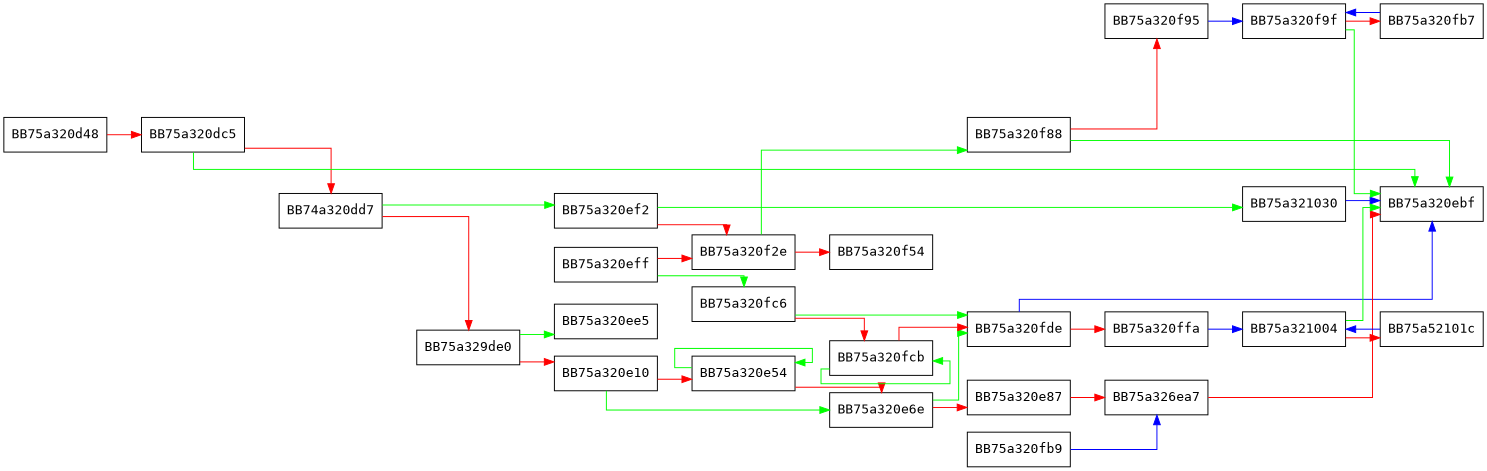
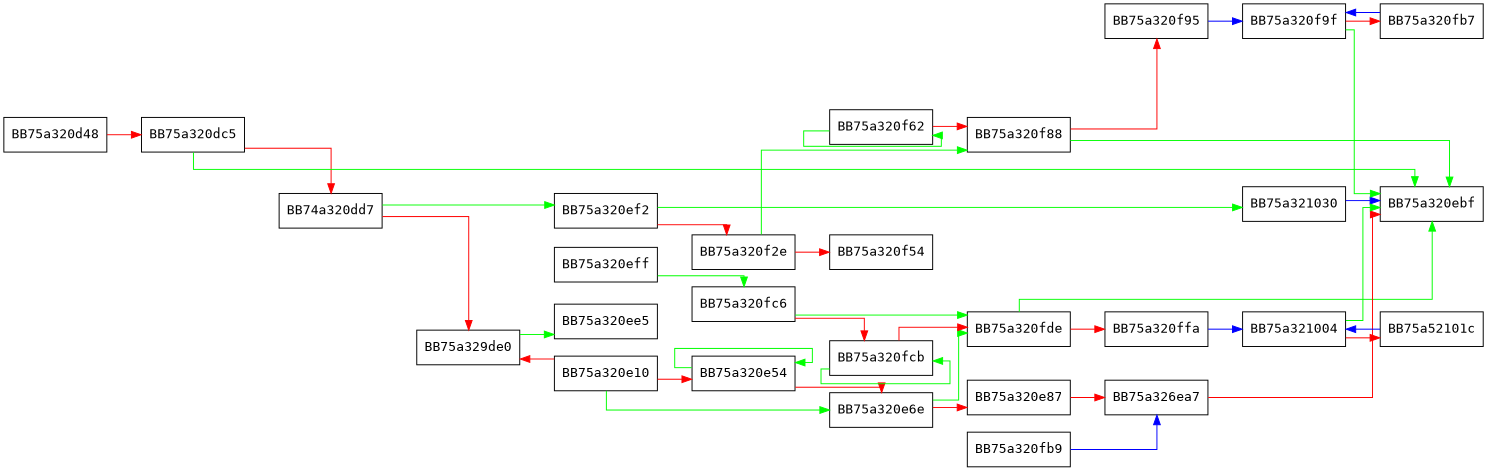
none -> (881, 127)
(670, 258) -> none
(1254, 299) -> (1254, 299)
(532, 362) -> (542, 359)
